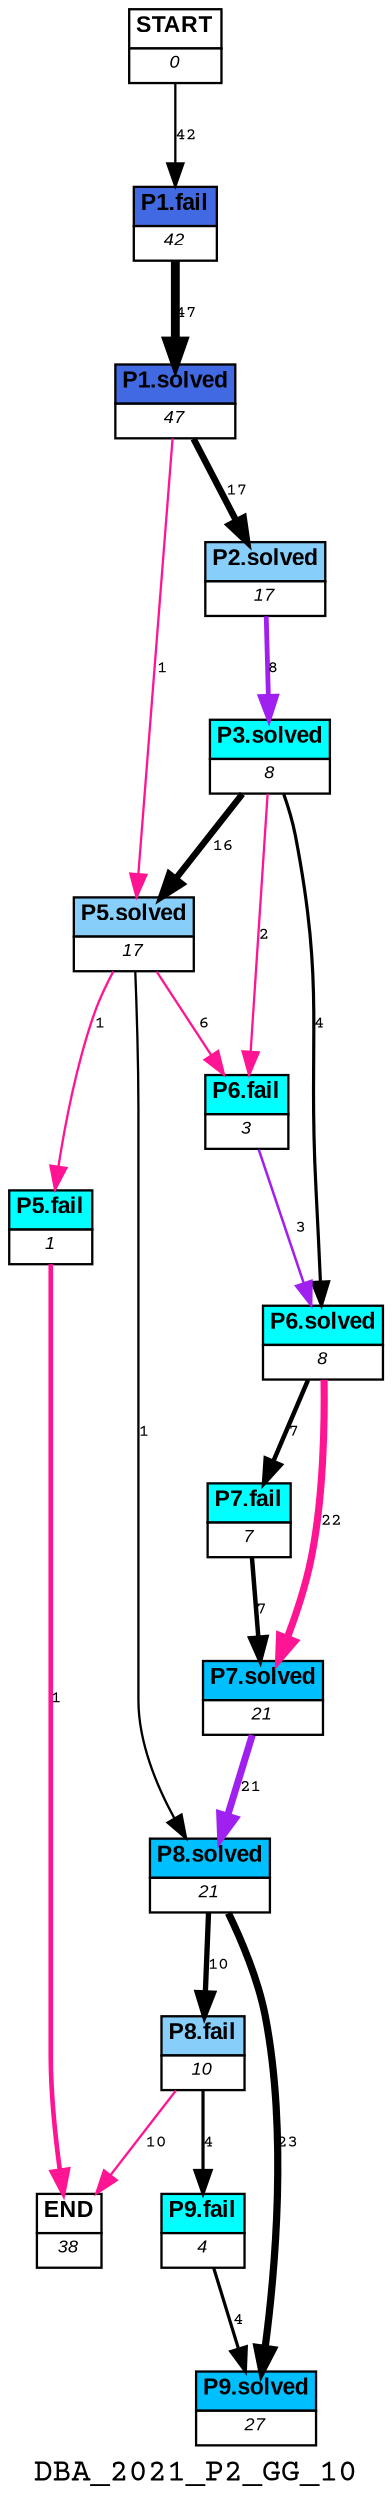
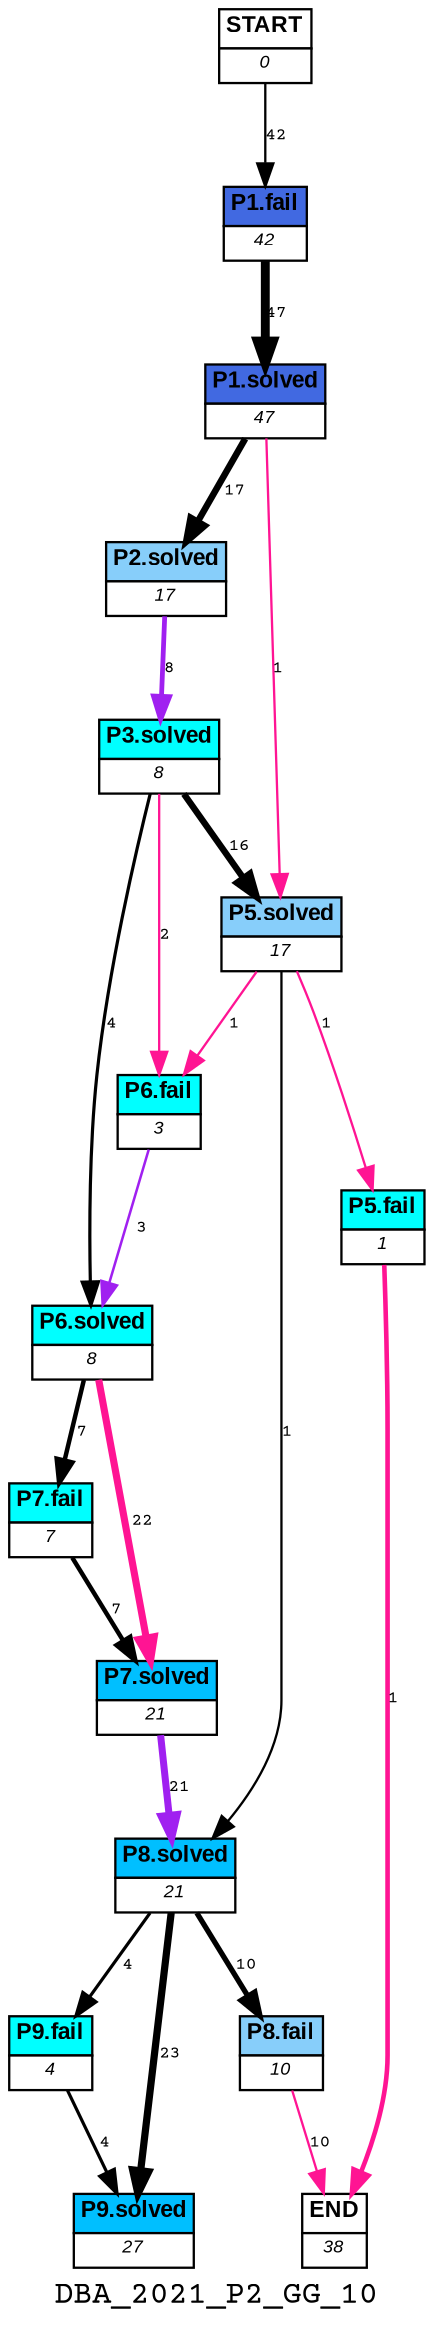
(204, 1023) -> (234, 1023)
(203, 2130) -> (120, 1955)
